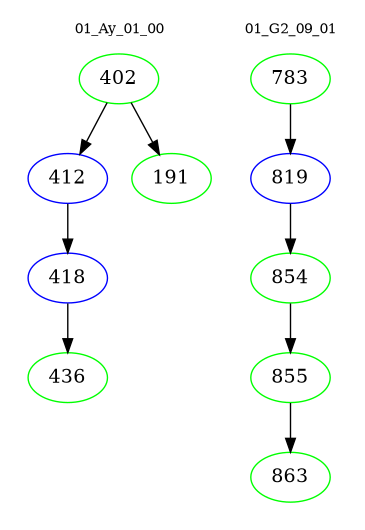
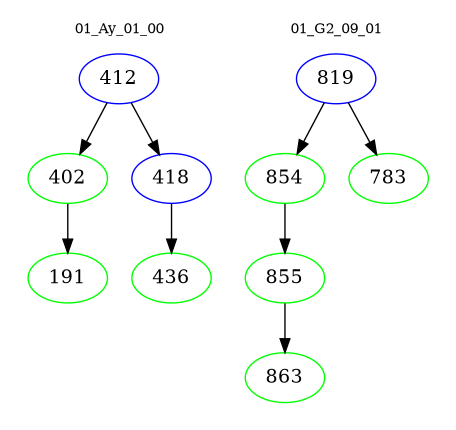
(97, 122) -> (97, 122)
(290, 122) -> (359, 122)
